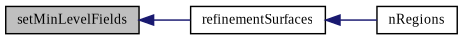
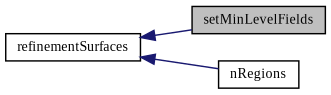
(172, 20) -> (173, 33)
